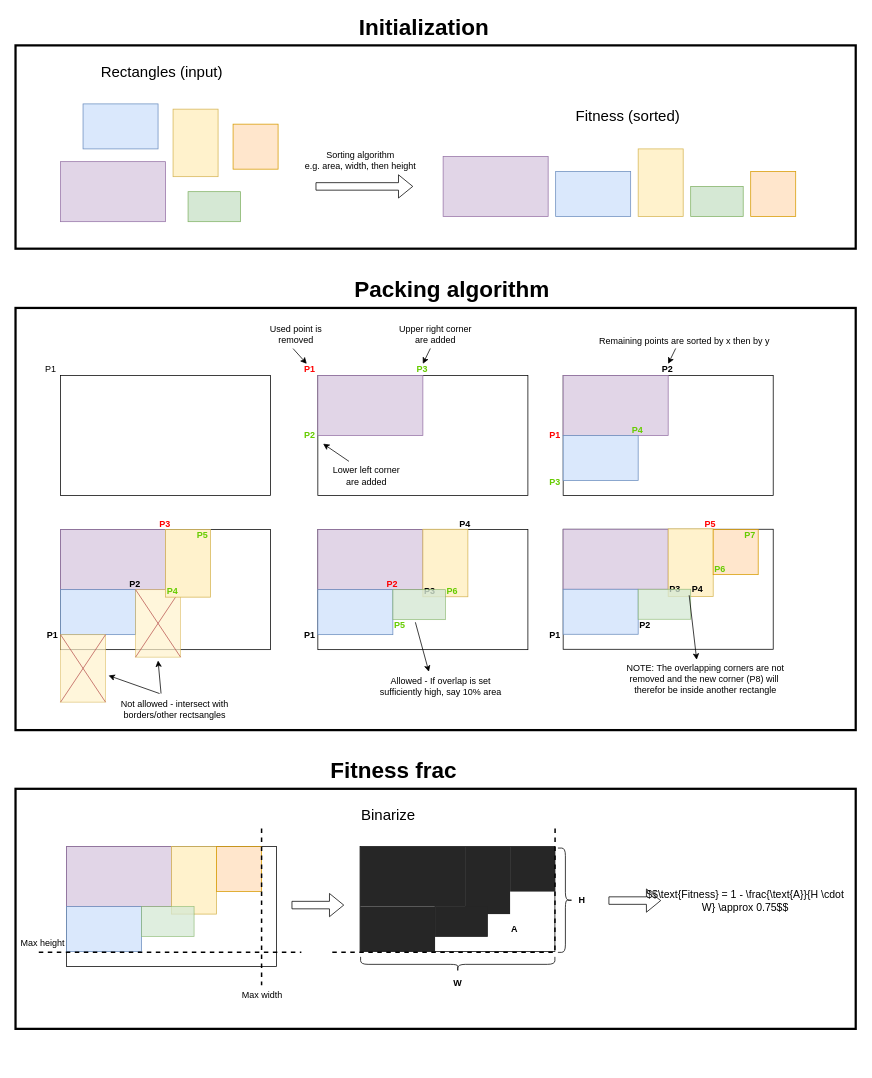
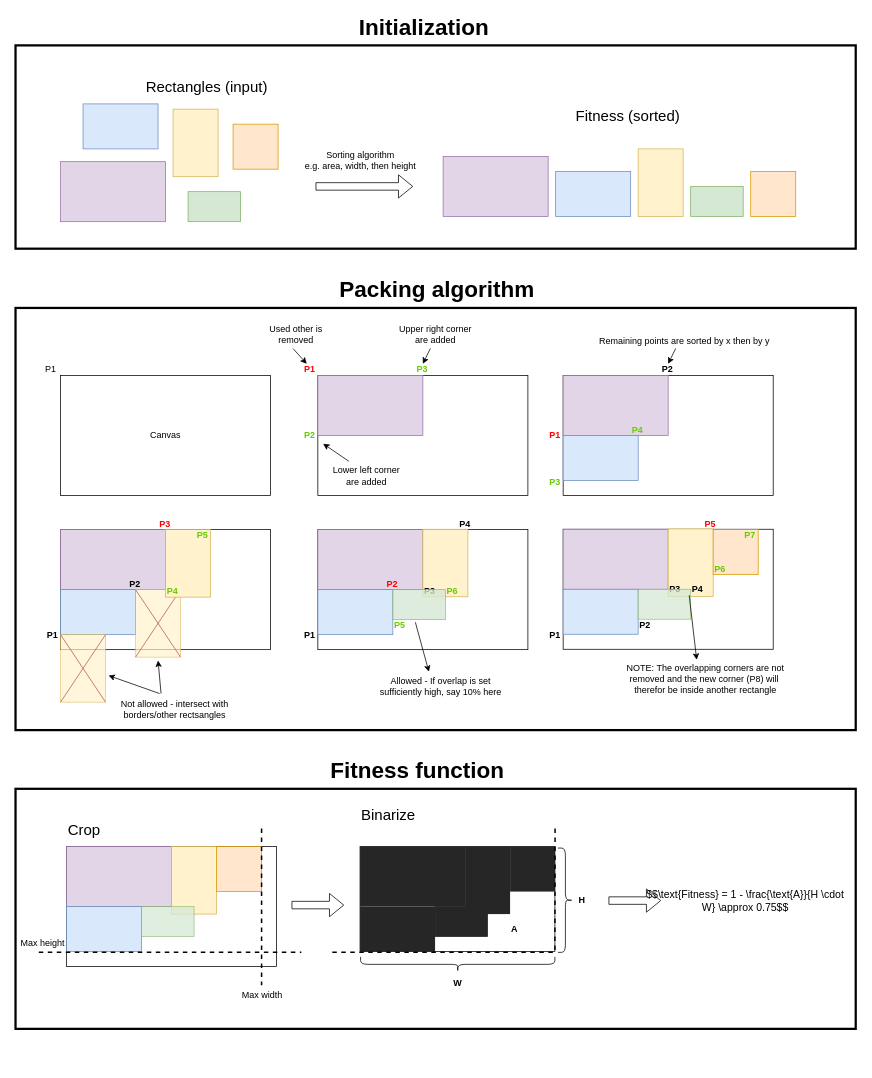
(174, 72) -> (219, 87)
(452, 289) -> (437, 289)
(296, 334) -> (296, 334)
none -> (165, 435)
(441, 687) -> (441, 687)
(358, 770) -> (367, 770)
none -> (90, 829)
